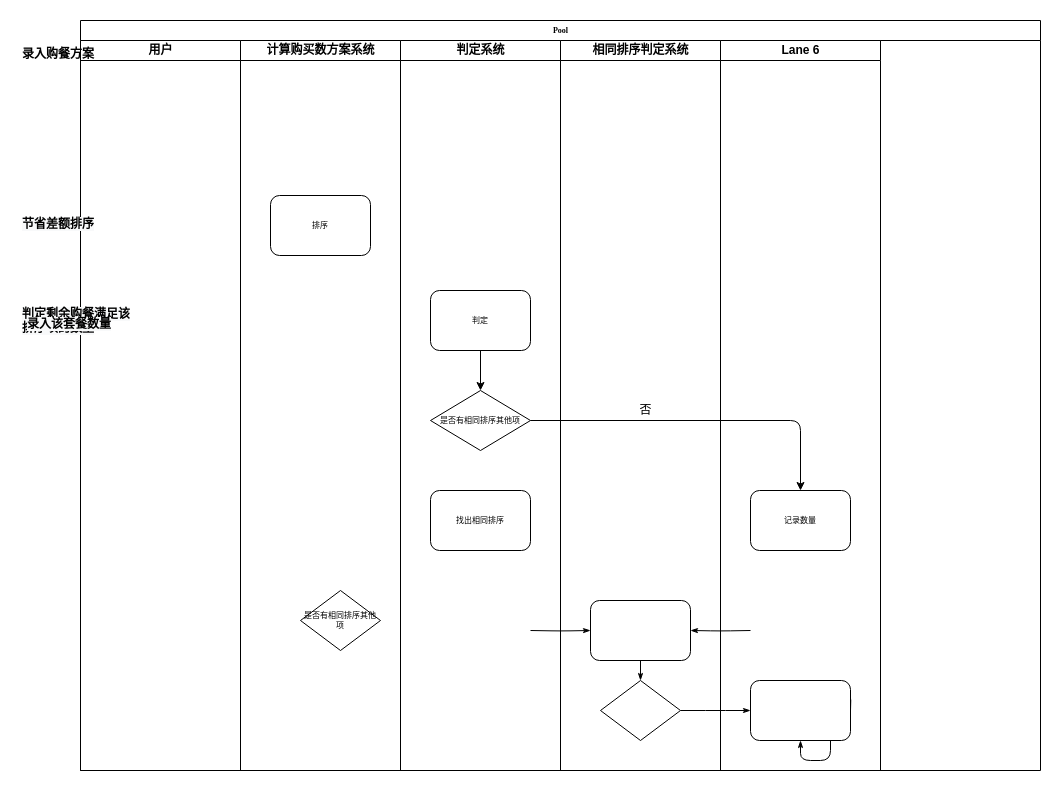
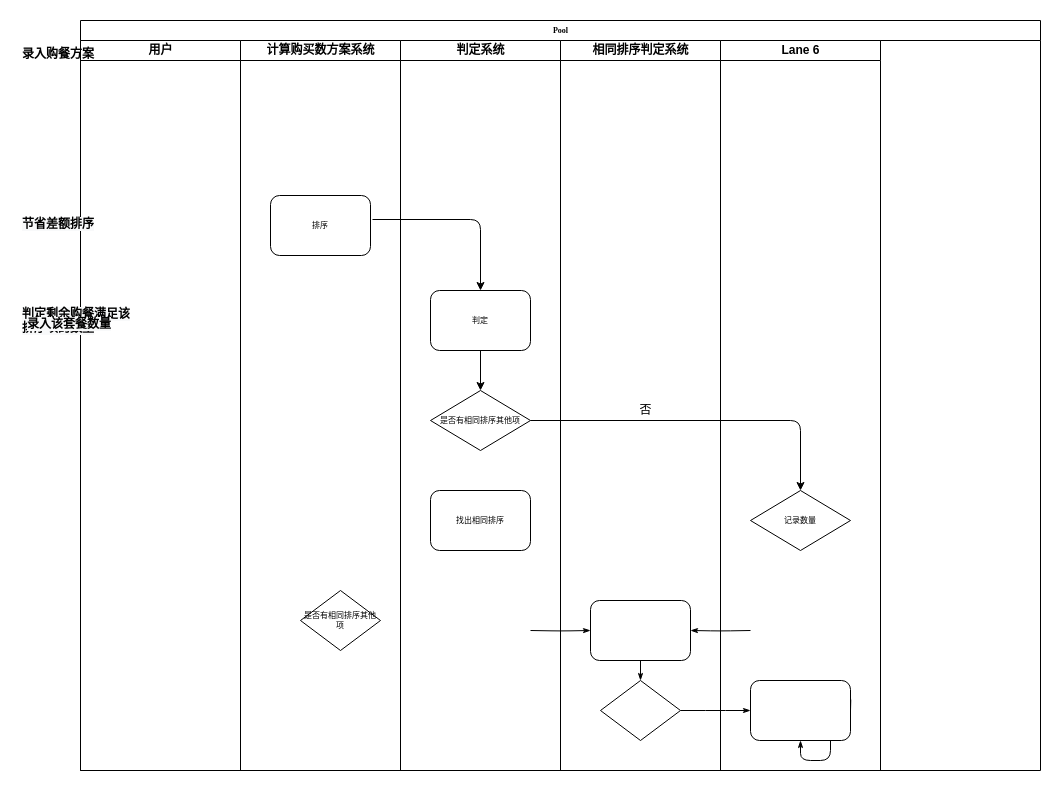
none -> (454, 220)
(801, 521) -> (801, 521)
